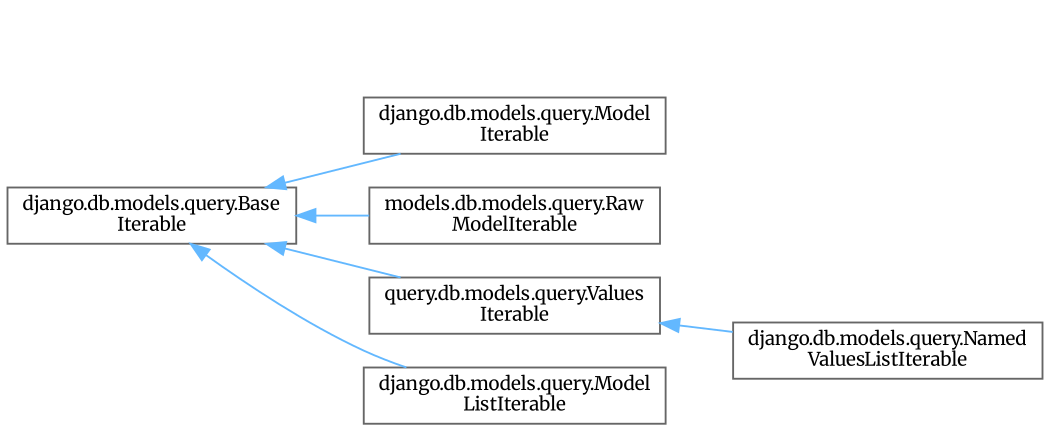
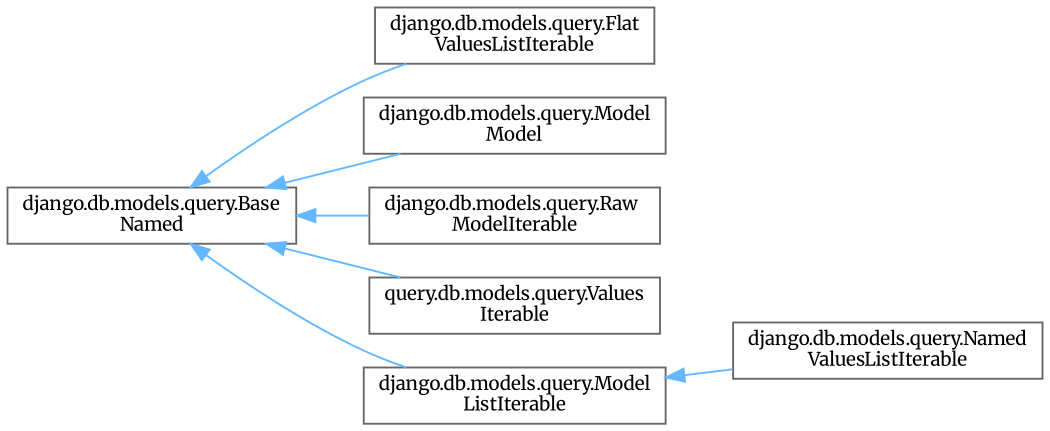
none -> (515, 36)
(515, 126) -> (515, 126)
(152, 216) -> (152, 216)
(515, 216) -> (515, 216)
(706, 329) -> (709, 372)
